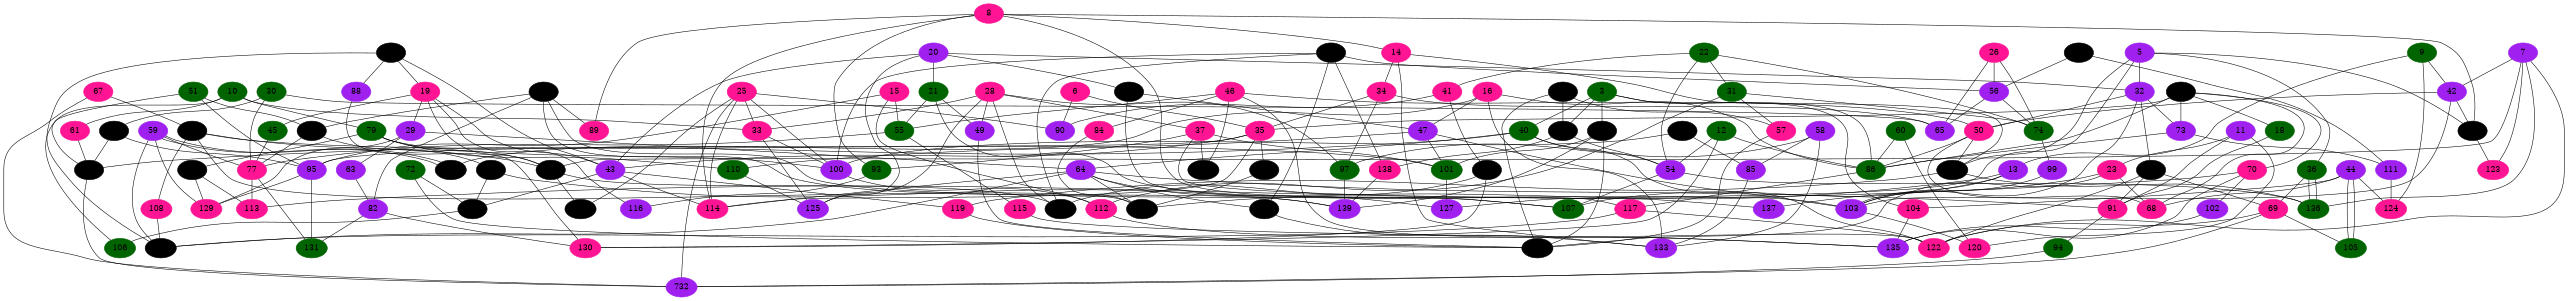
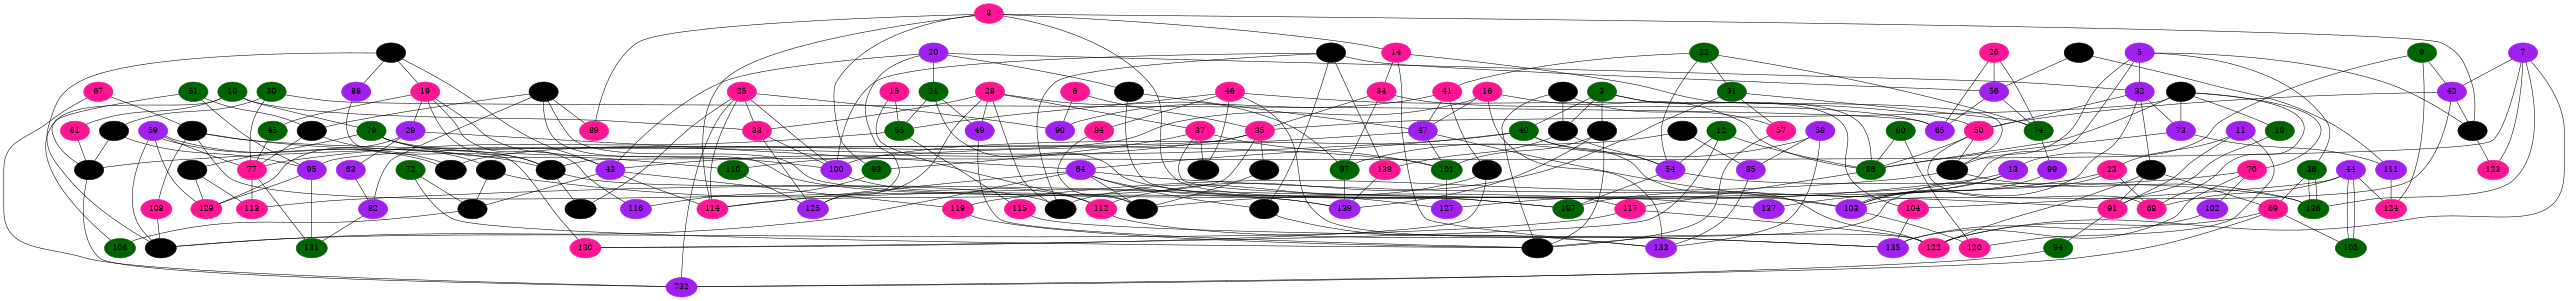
none -> (1435, 112)
(630, 138) -> none
(469, 230) -> none
